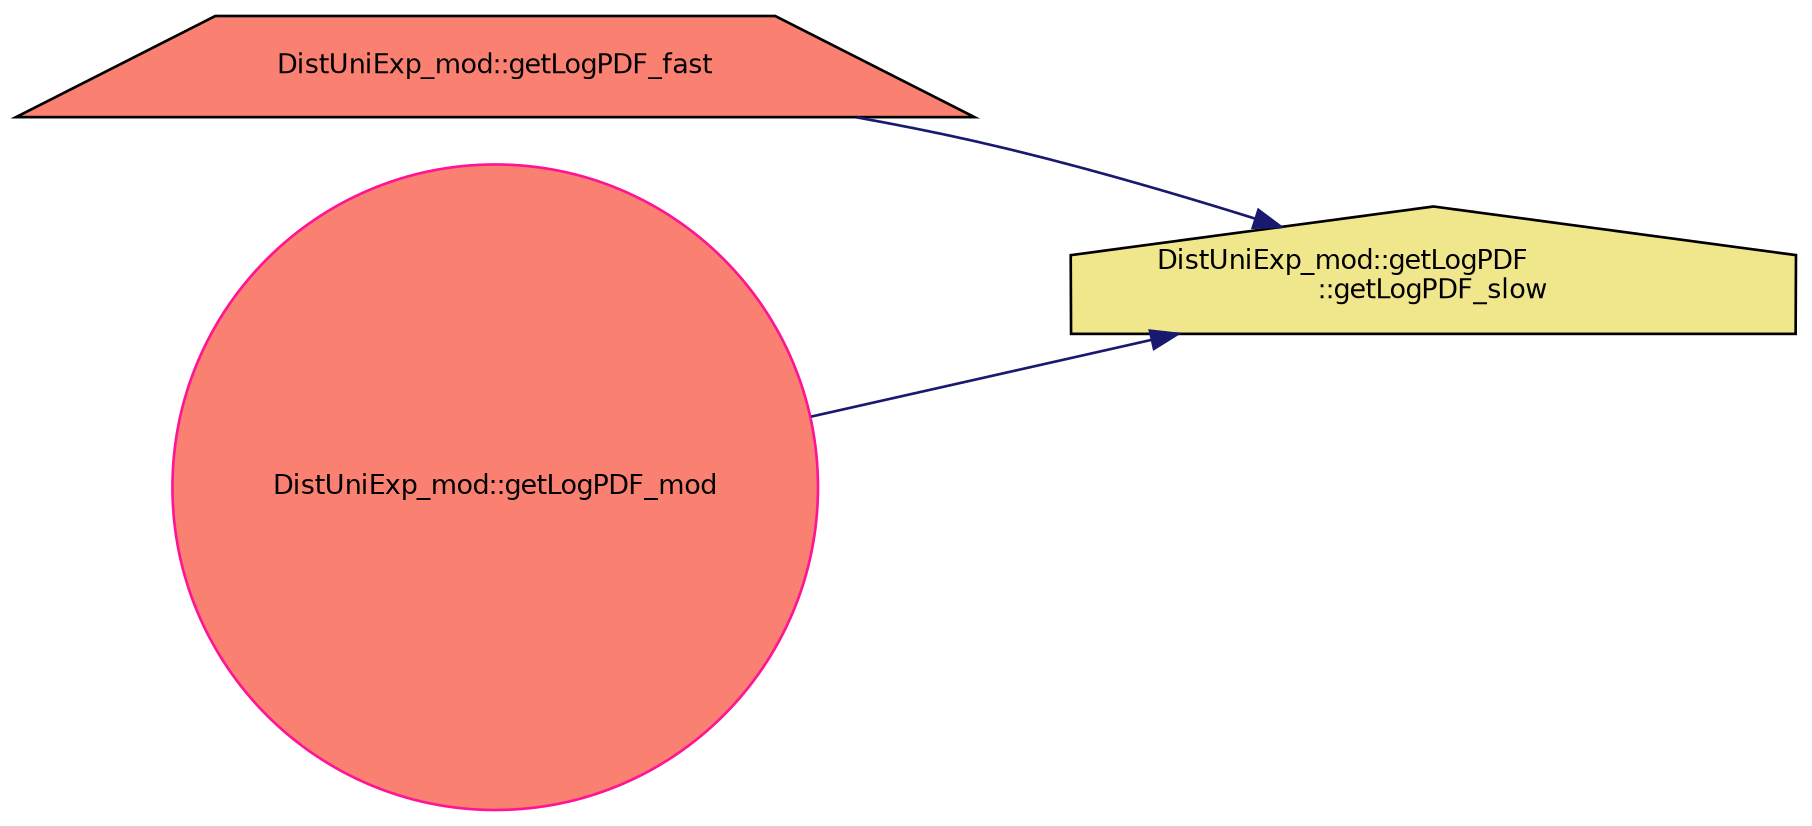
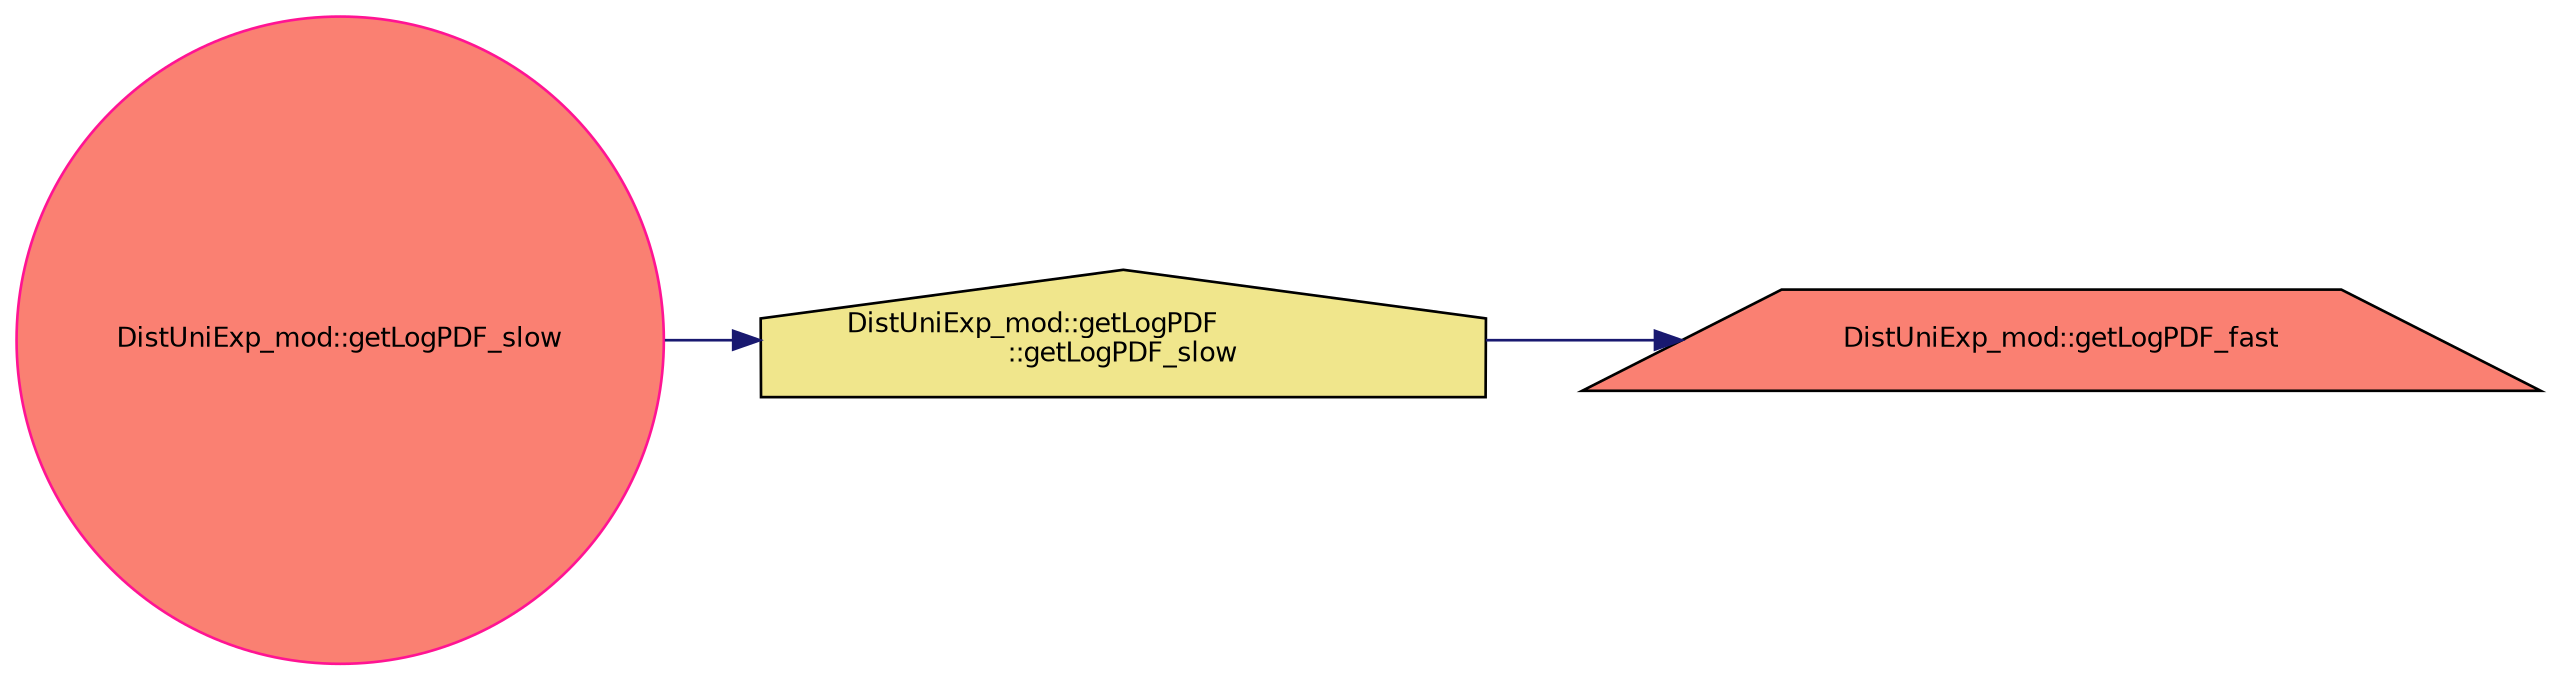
(1058, 162) -> (1570, 340)
(495, 487) -> (340, 340)
